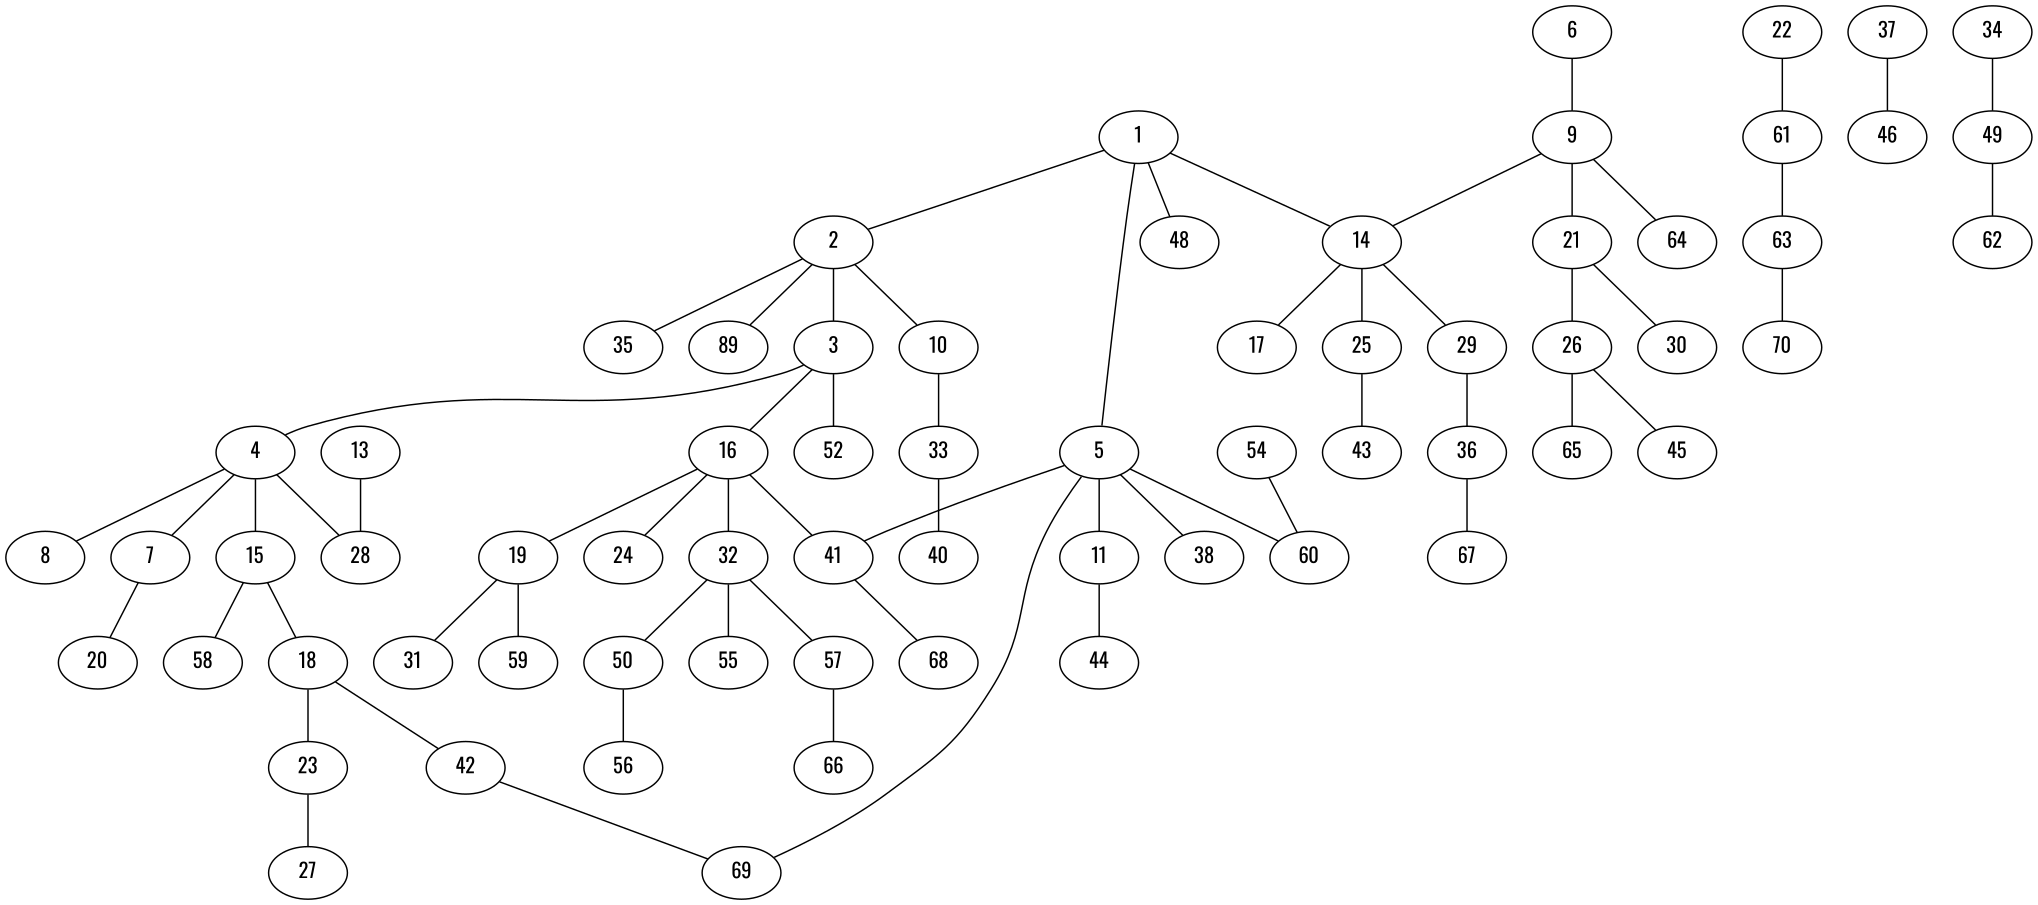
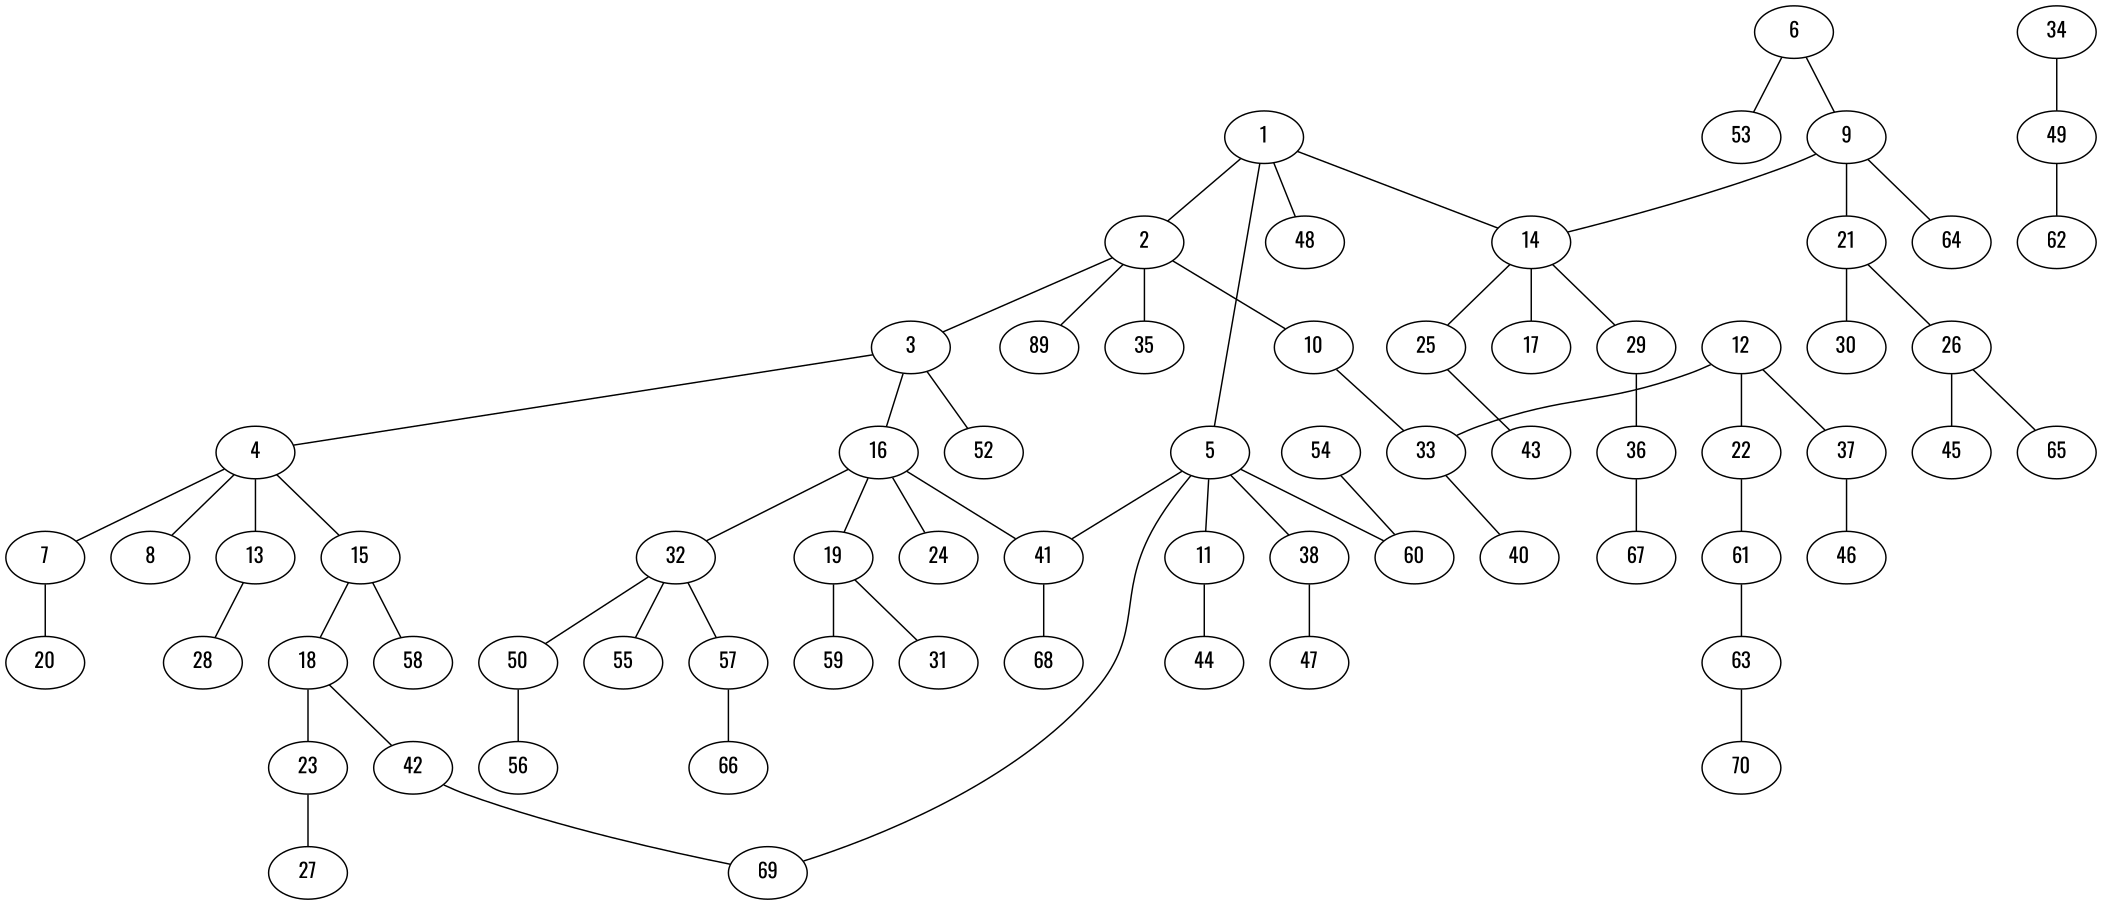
none -> (1741, 137)
none -> (1741, 347)
(308, 505) -> (255, 505)
none -> (1309, 663)
